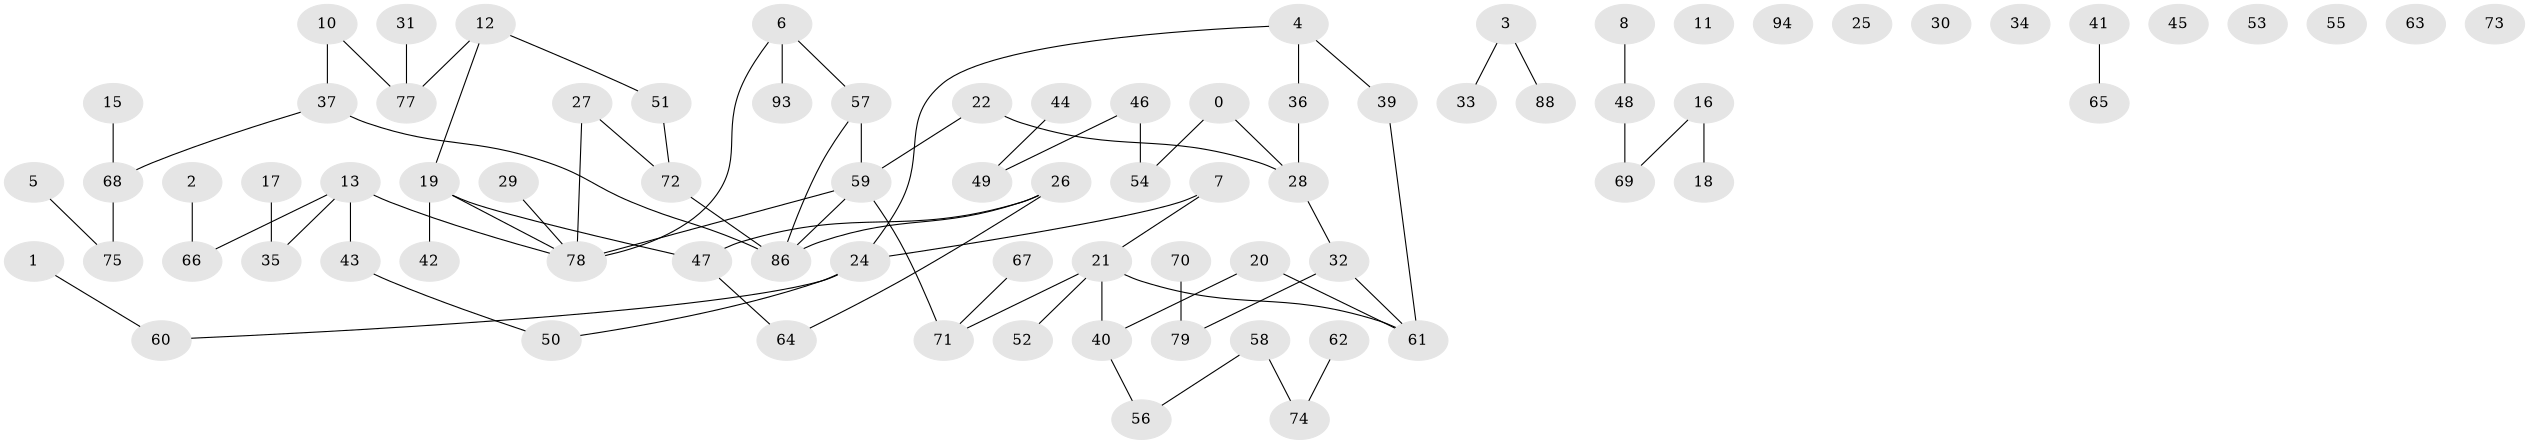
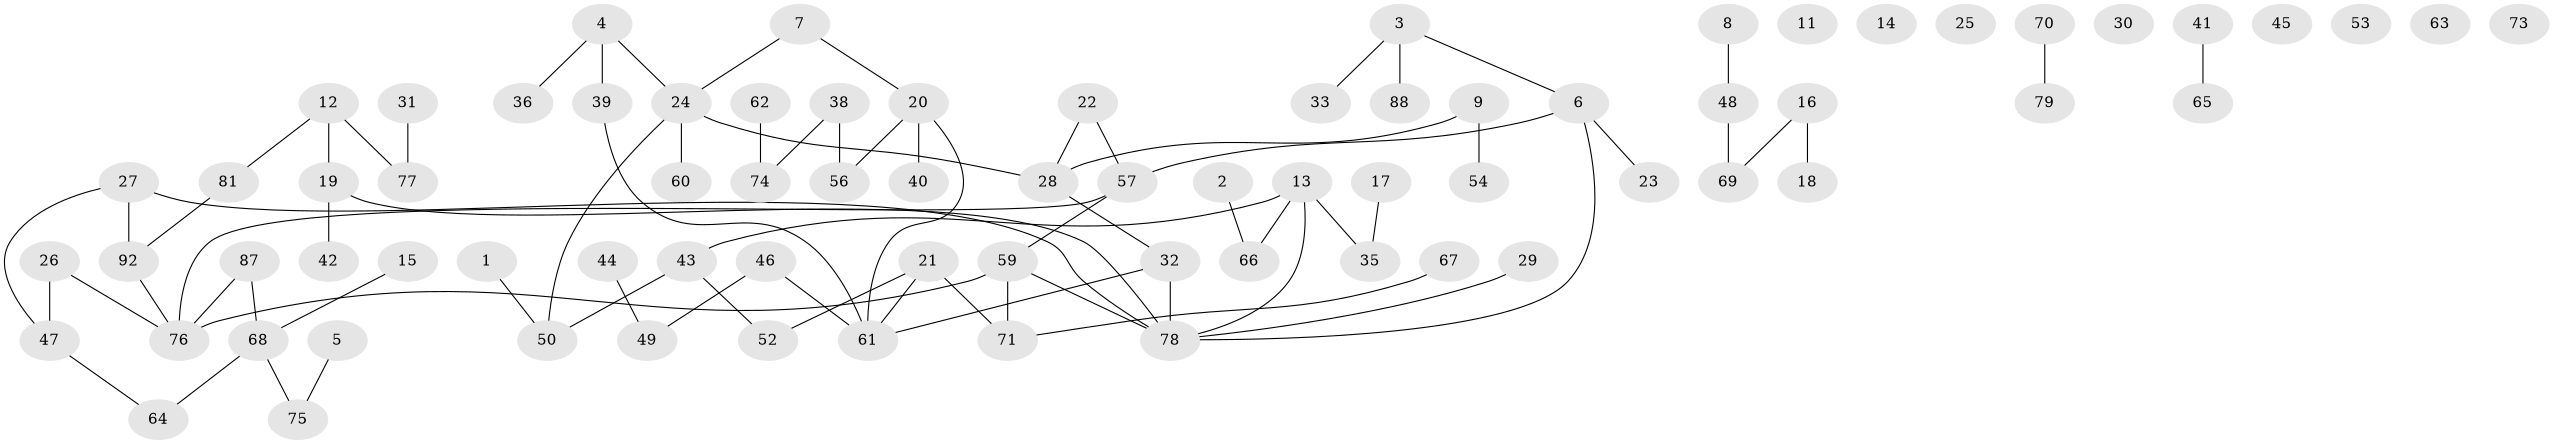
(327, 24) -> none
(1783, 24) -> (1887, 24)
(2020, 24) -> none
(2337, 24) -> none
none -> (1490, 64)
(327, 103) -> (250, 261)
(661, 103) -> (229, 182)
(782, 103) -> (1649, 182)
(1219, 103) -> (1479, 103)
(1140, 136) -> (814, 299)
(922, 143) -> (1108, 143)
(1299, 143) -> (861, 150)
(671, 182) -> (129, 261)
(1161, 222) -> (859, 64)
(563, 228) -> (15, 235)
(781, 261) -> (179, 341)
(927, 266) -> (208, 380)
(1274, 294) -> (1170, 301)
(98, 301) -> (517, 301)
none -> (728, 301)
(1102, 301) -> none
(1260, 341) -> (840, 103)
(1122, 380) -> (879, 143)
